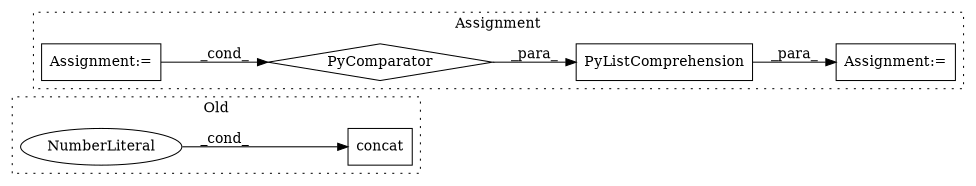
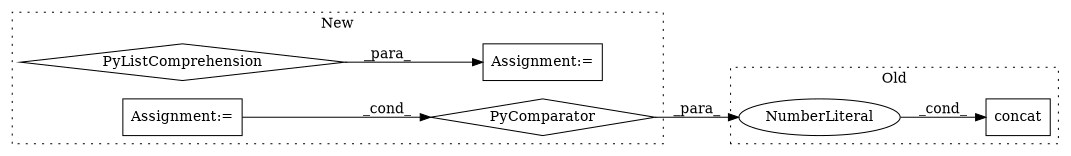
(498, 24) -> (338, 24)
(529, 62) -> (692, 117)
(664, 62) -> (182, 62)
